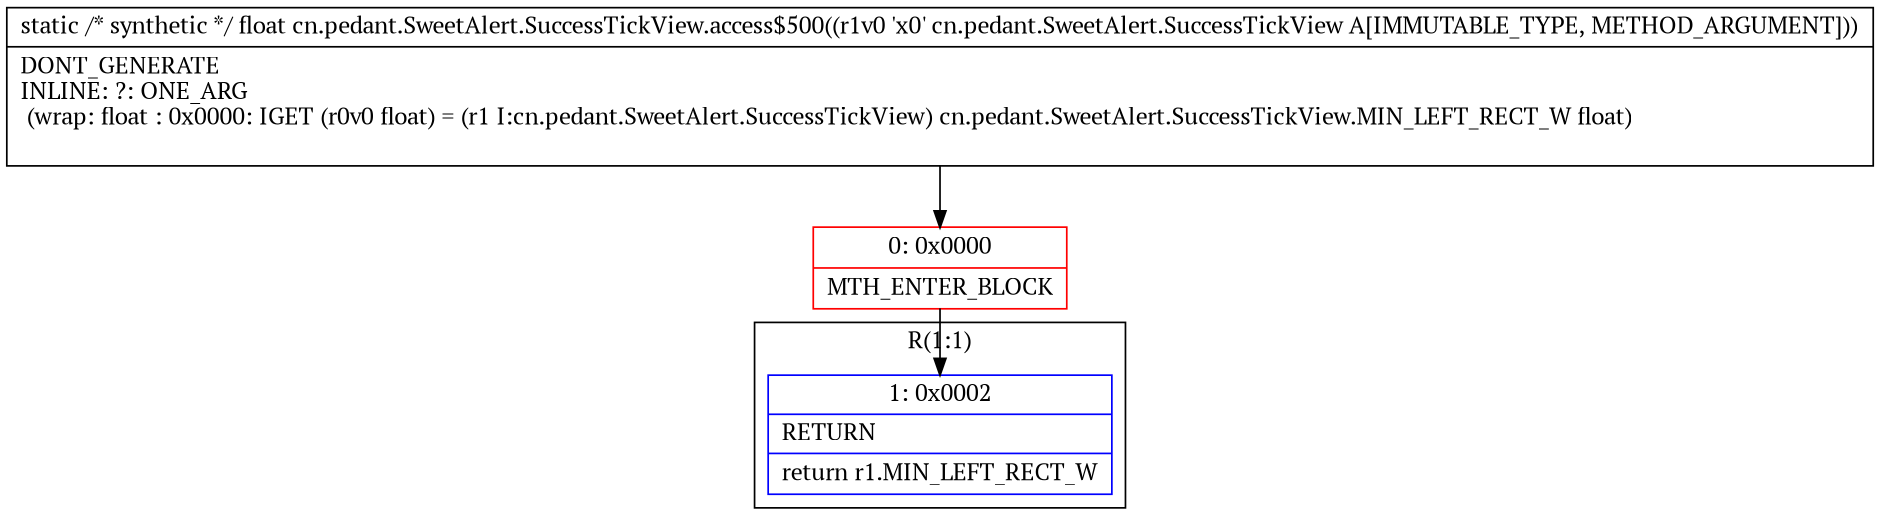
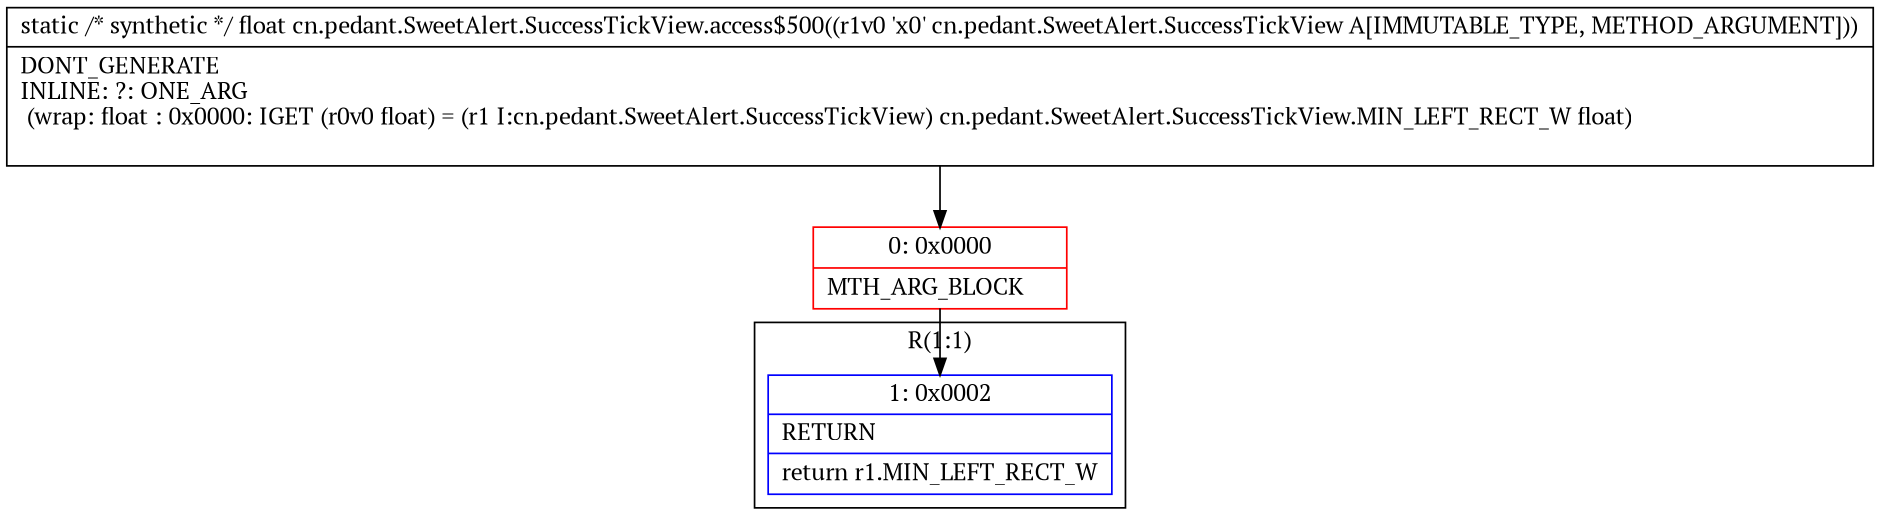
(940, 288) -> (926, 288)
